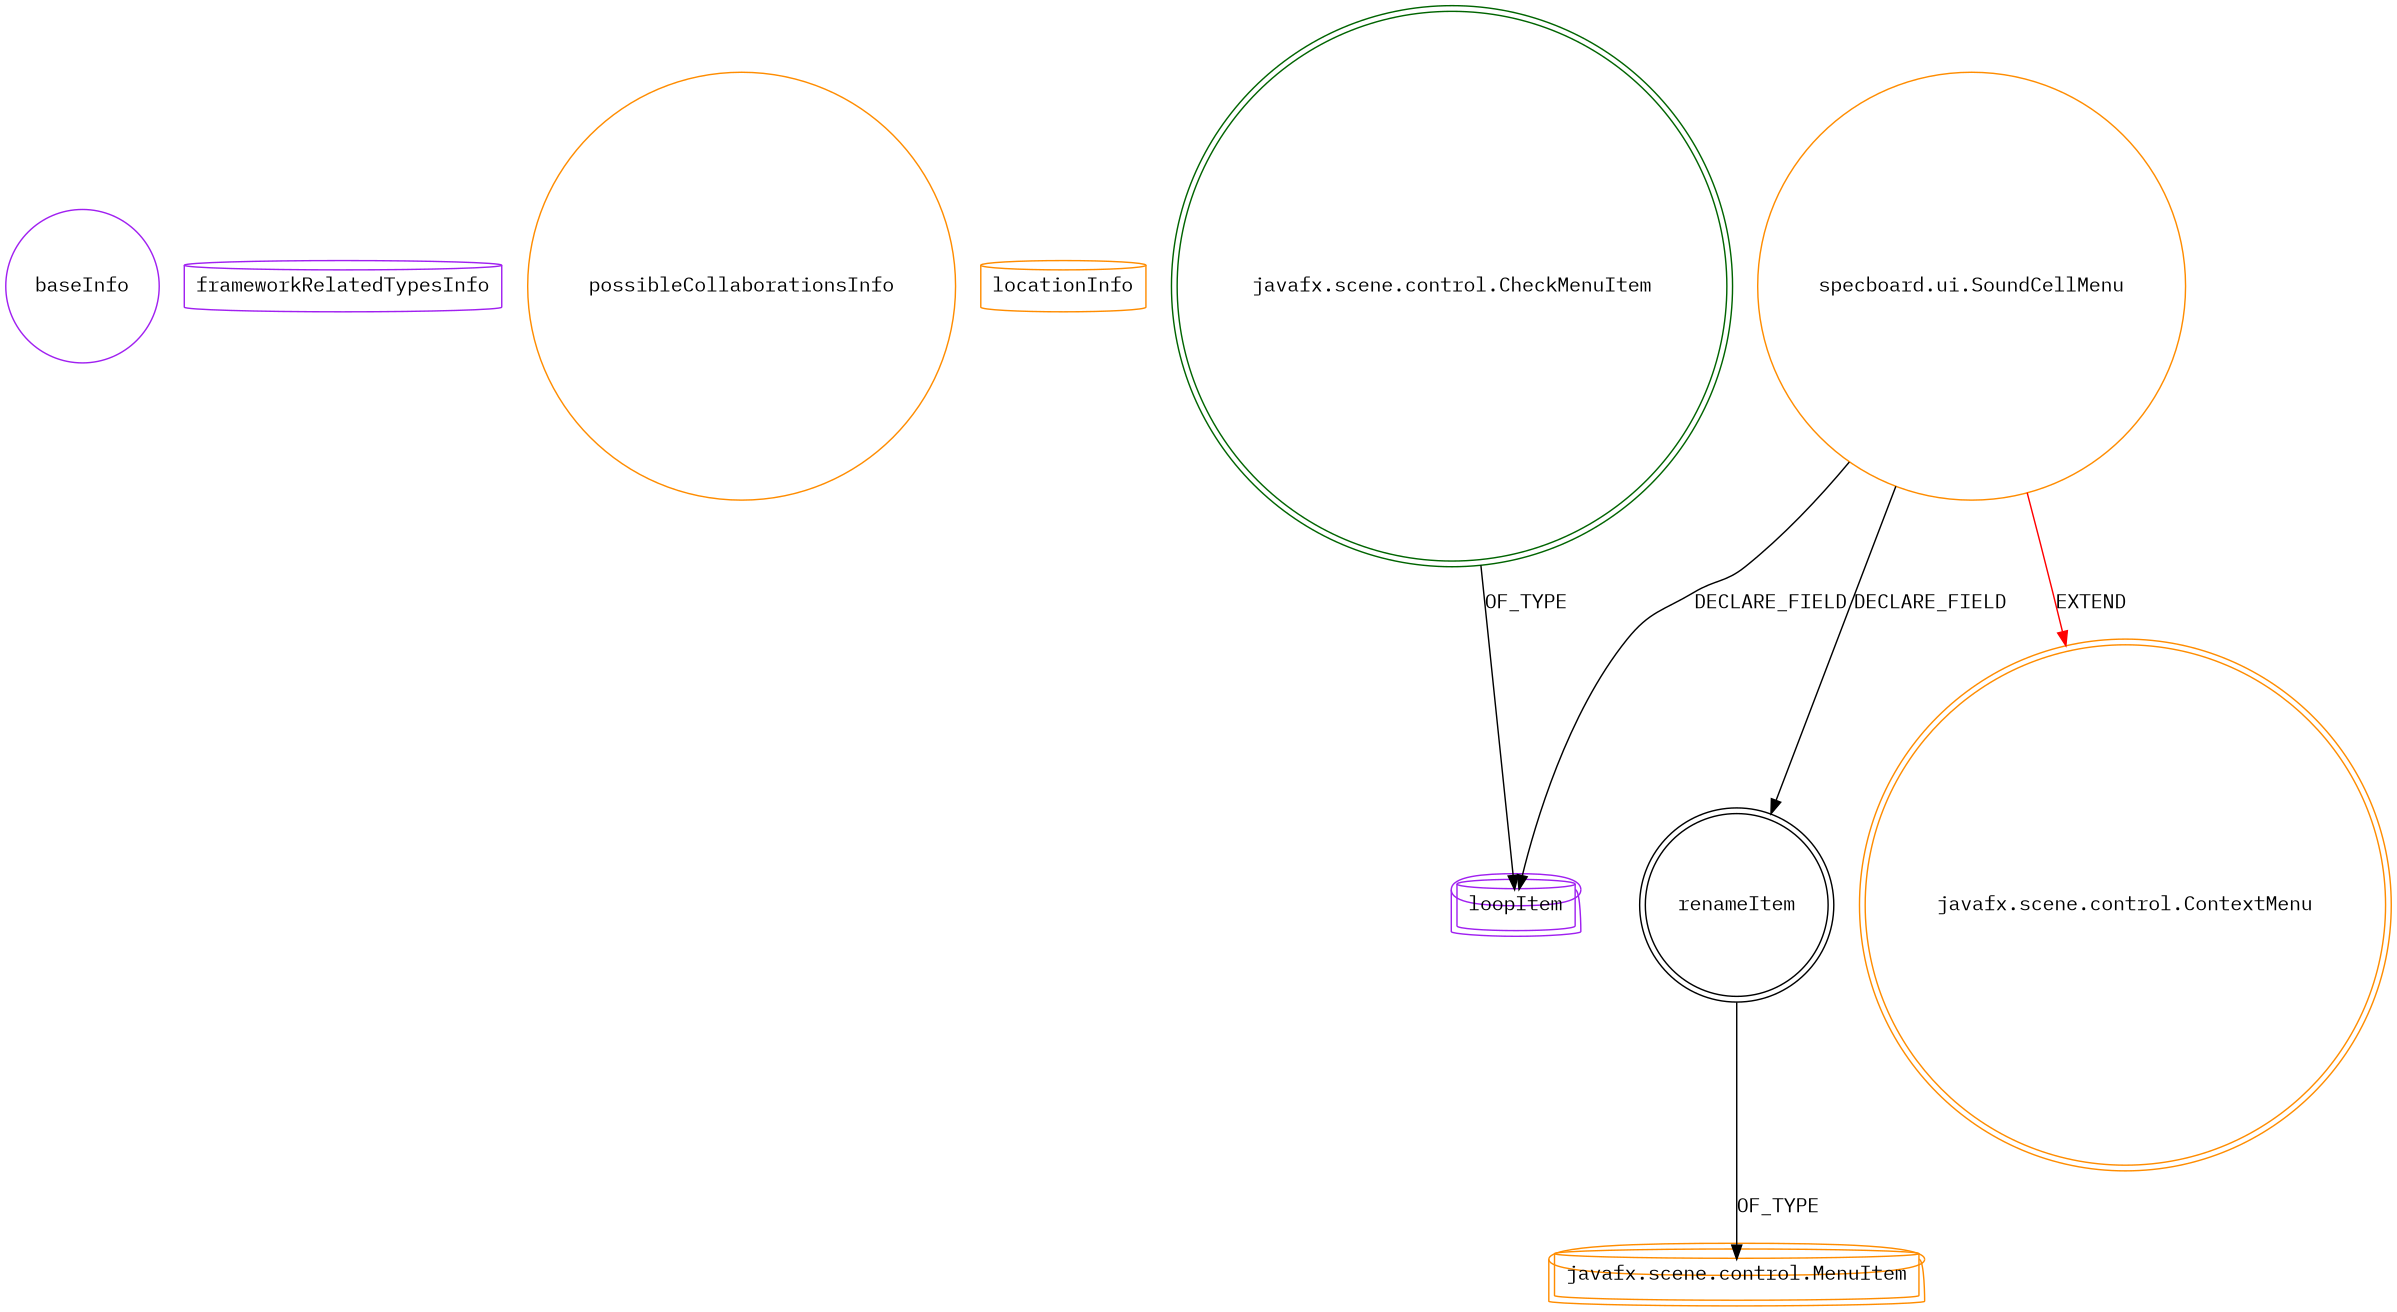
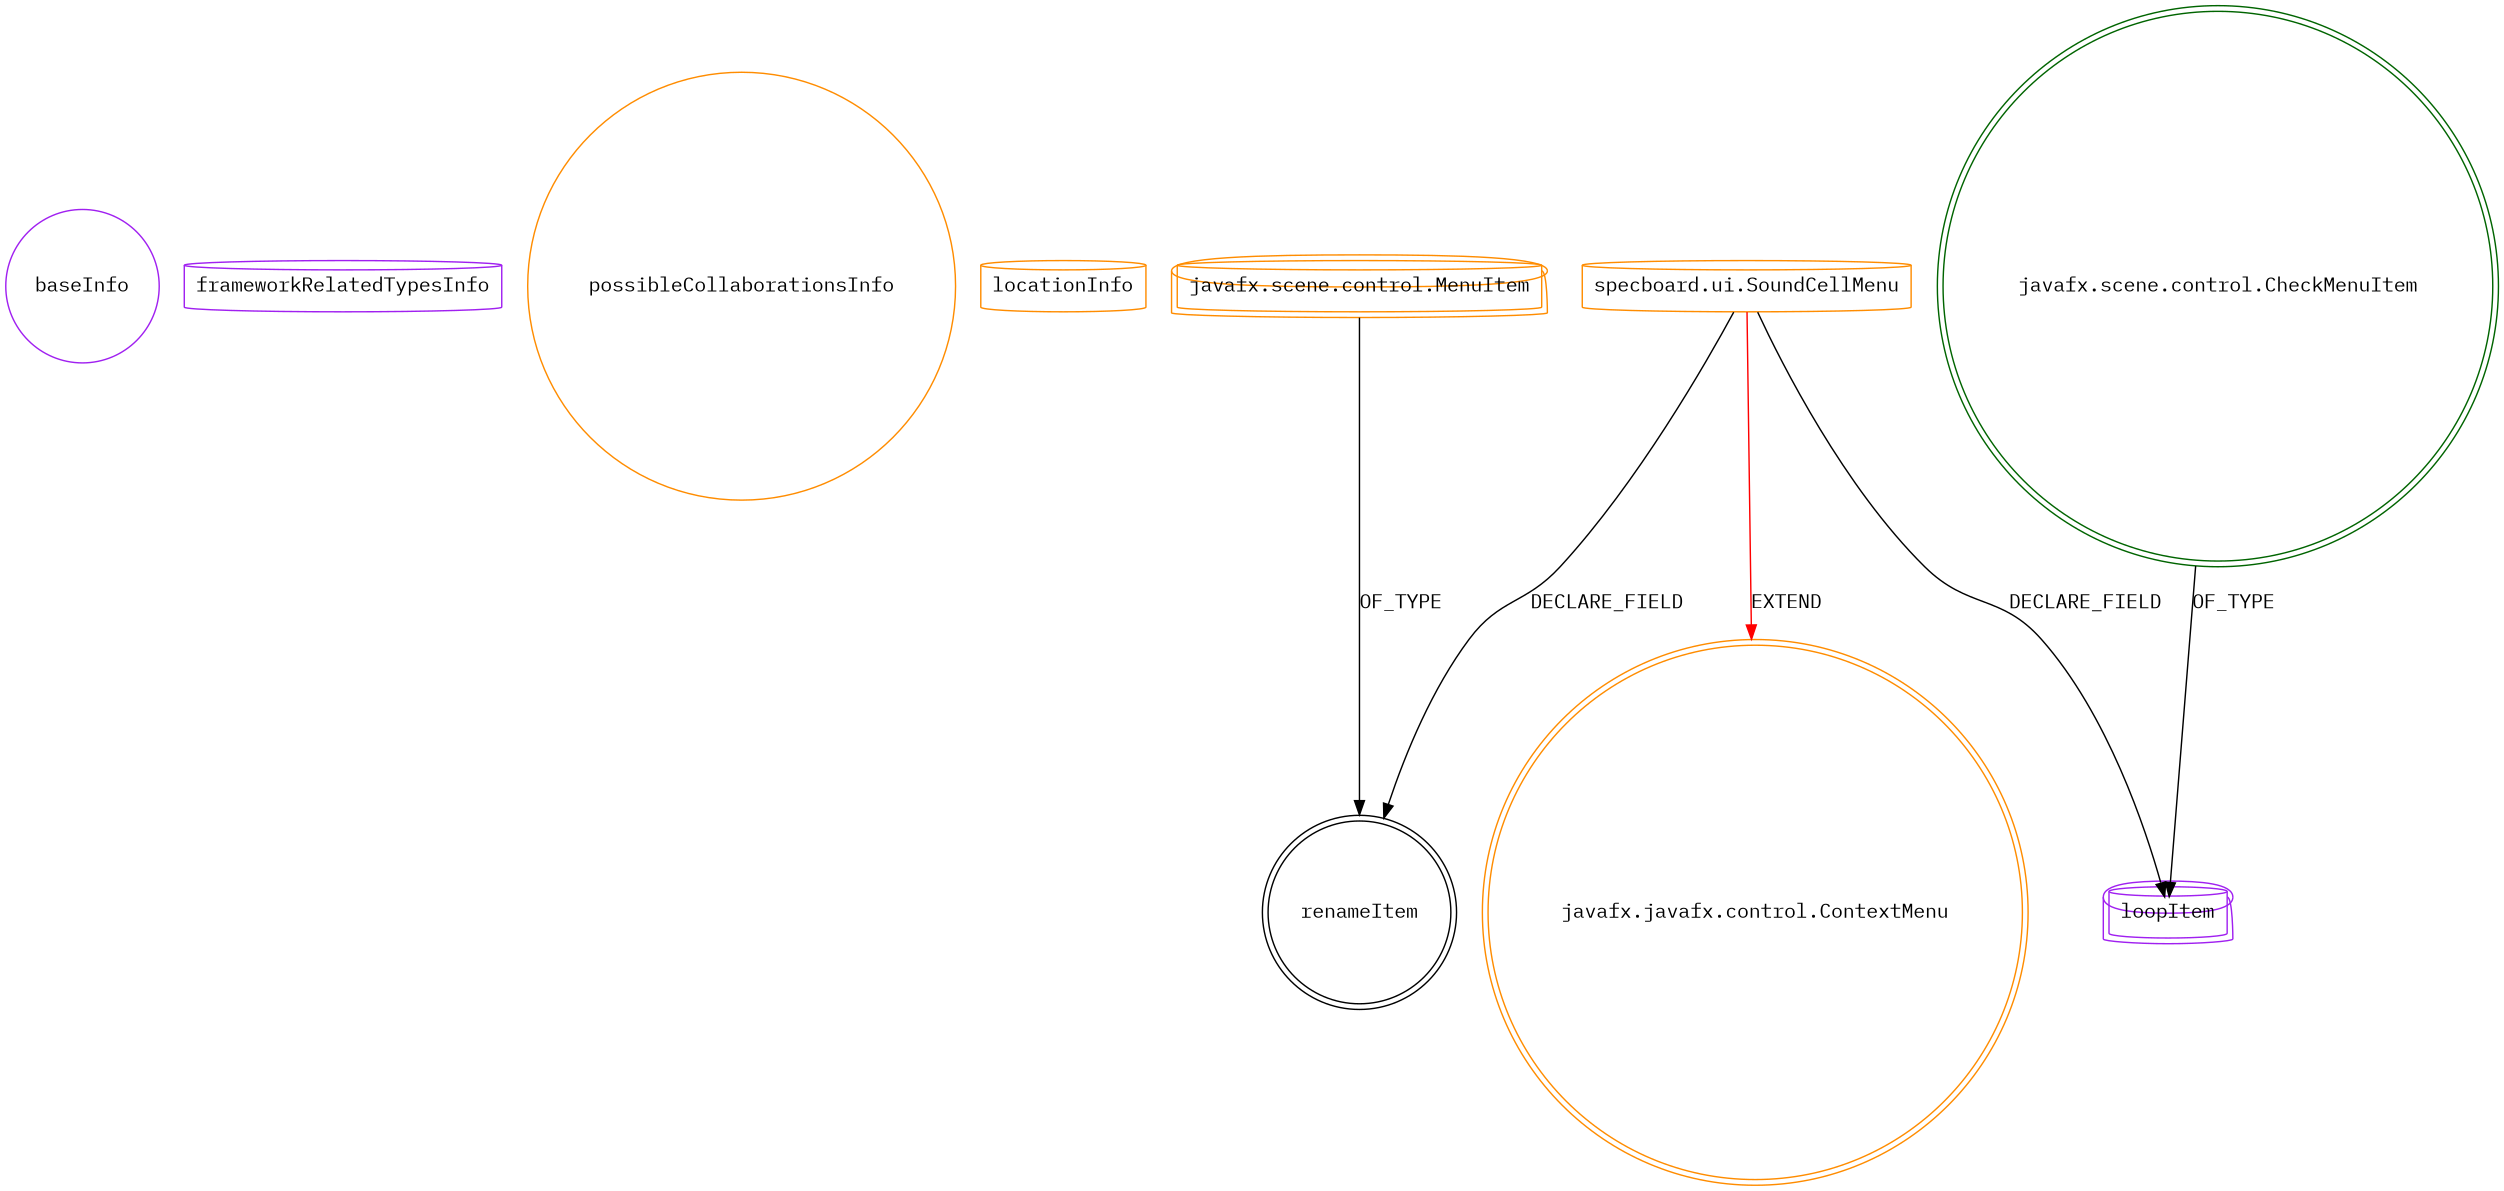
(1972, 286) -> (1747, 286)
(2125, 905) -> (1755, 912)
(1737, 1124) -> (1359, 559)
